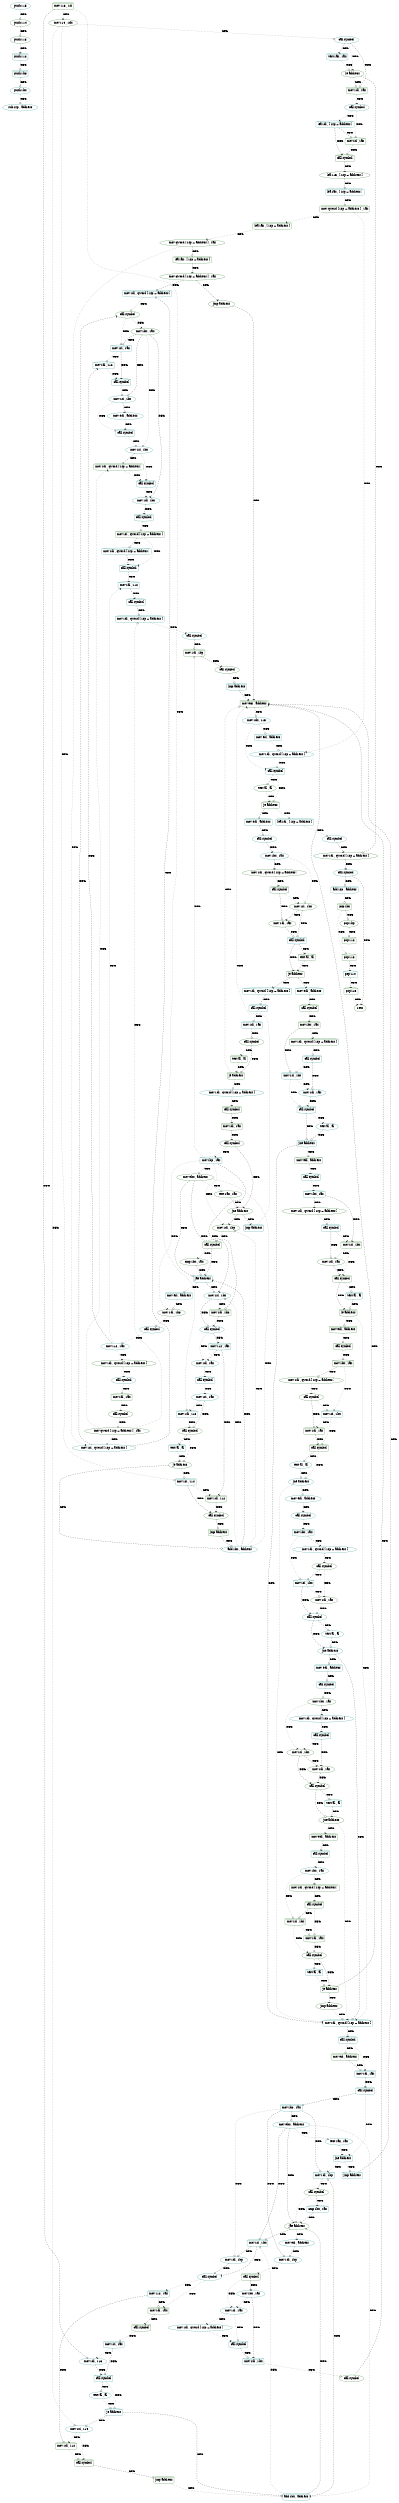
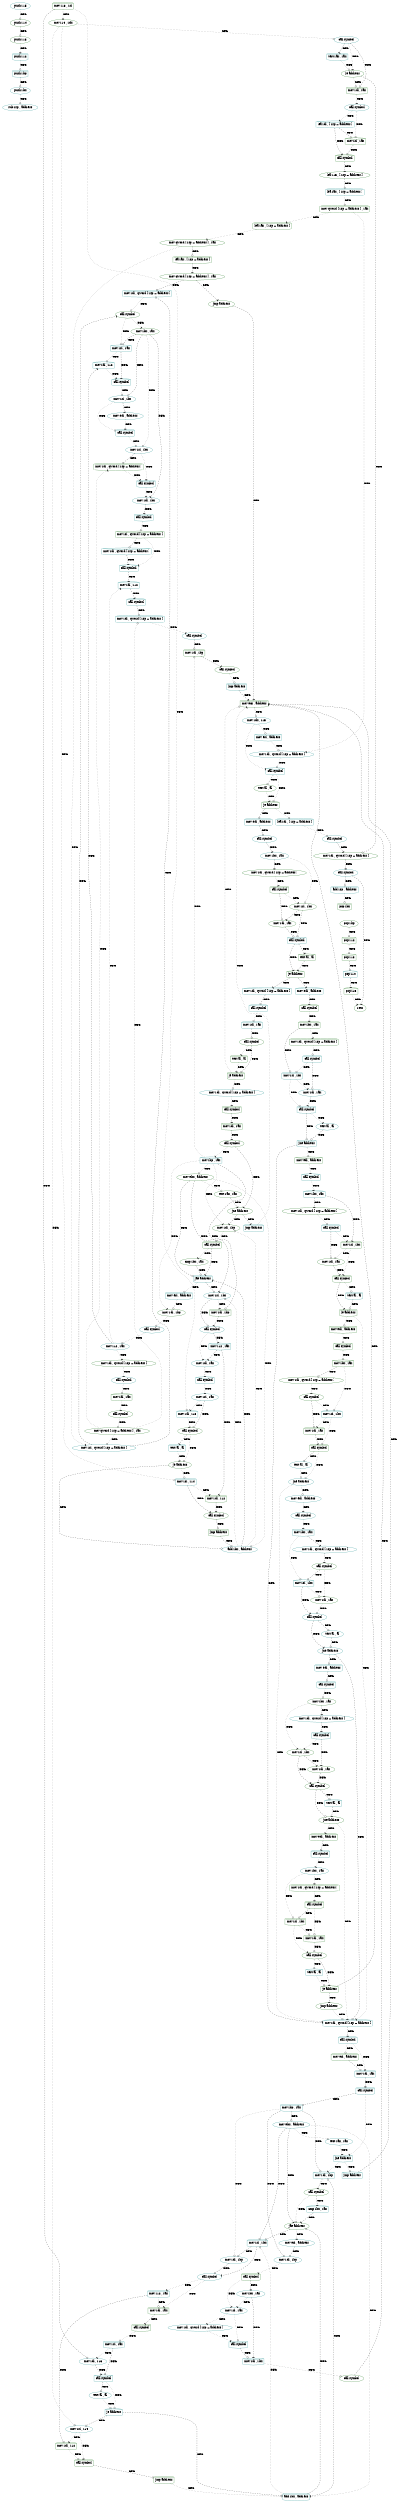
(347, 914) -> none
(338, 932) -> (349, 948)
(350, 965) -> (350, 965)
